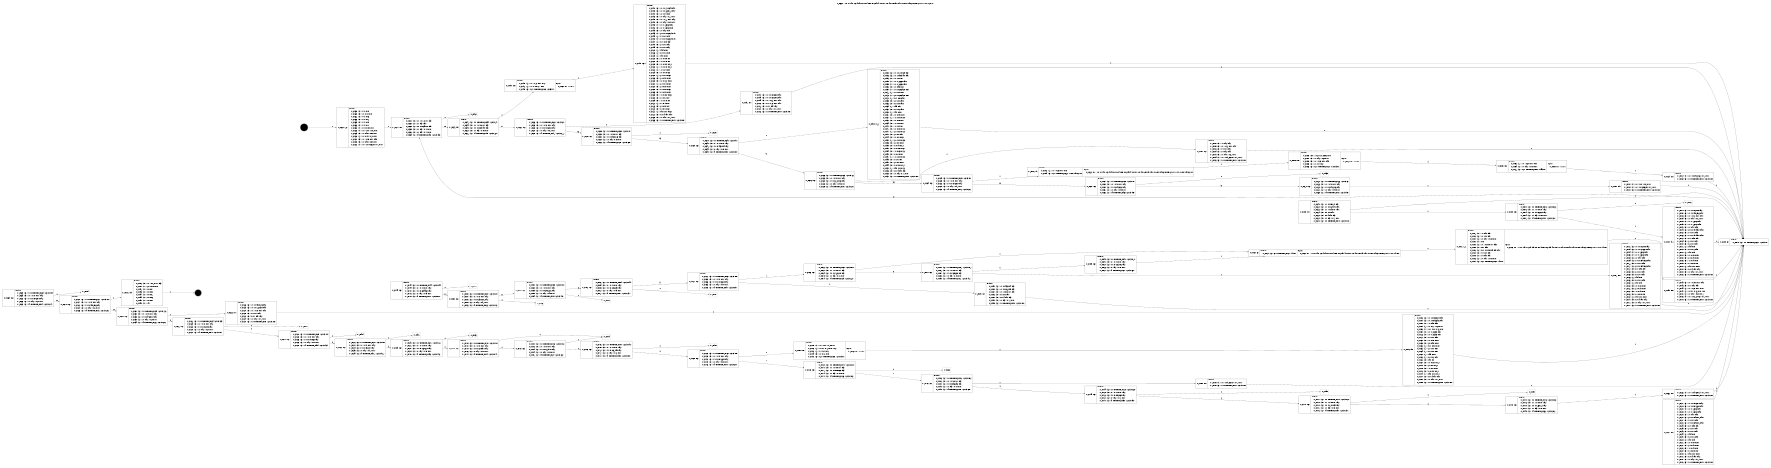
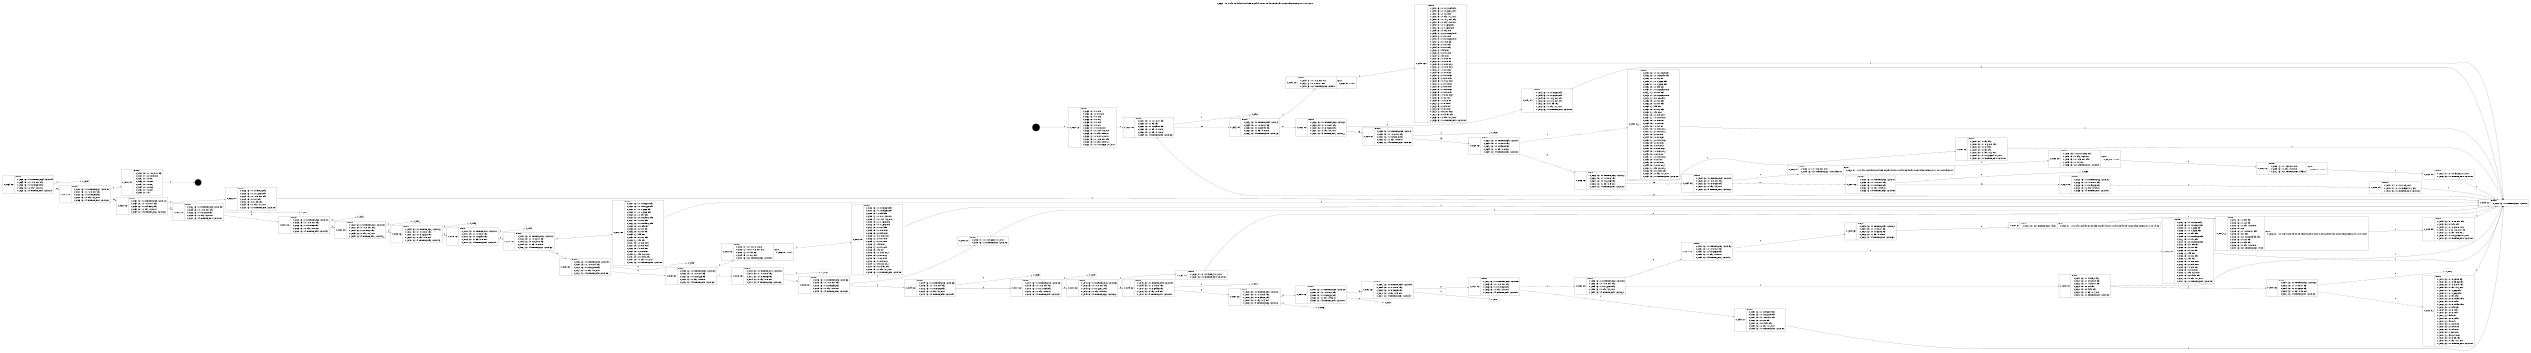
(1051, 254) -> (1842, 286)
none -> (1120, 288)
(583, 340) -> (583, 237)
